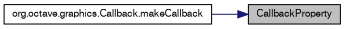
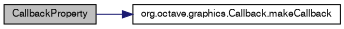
(225, 14) -> (109, 14)
